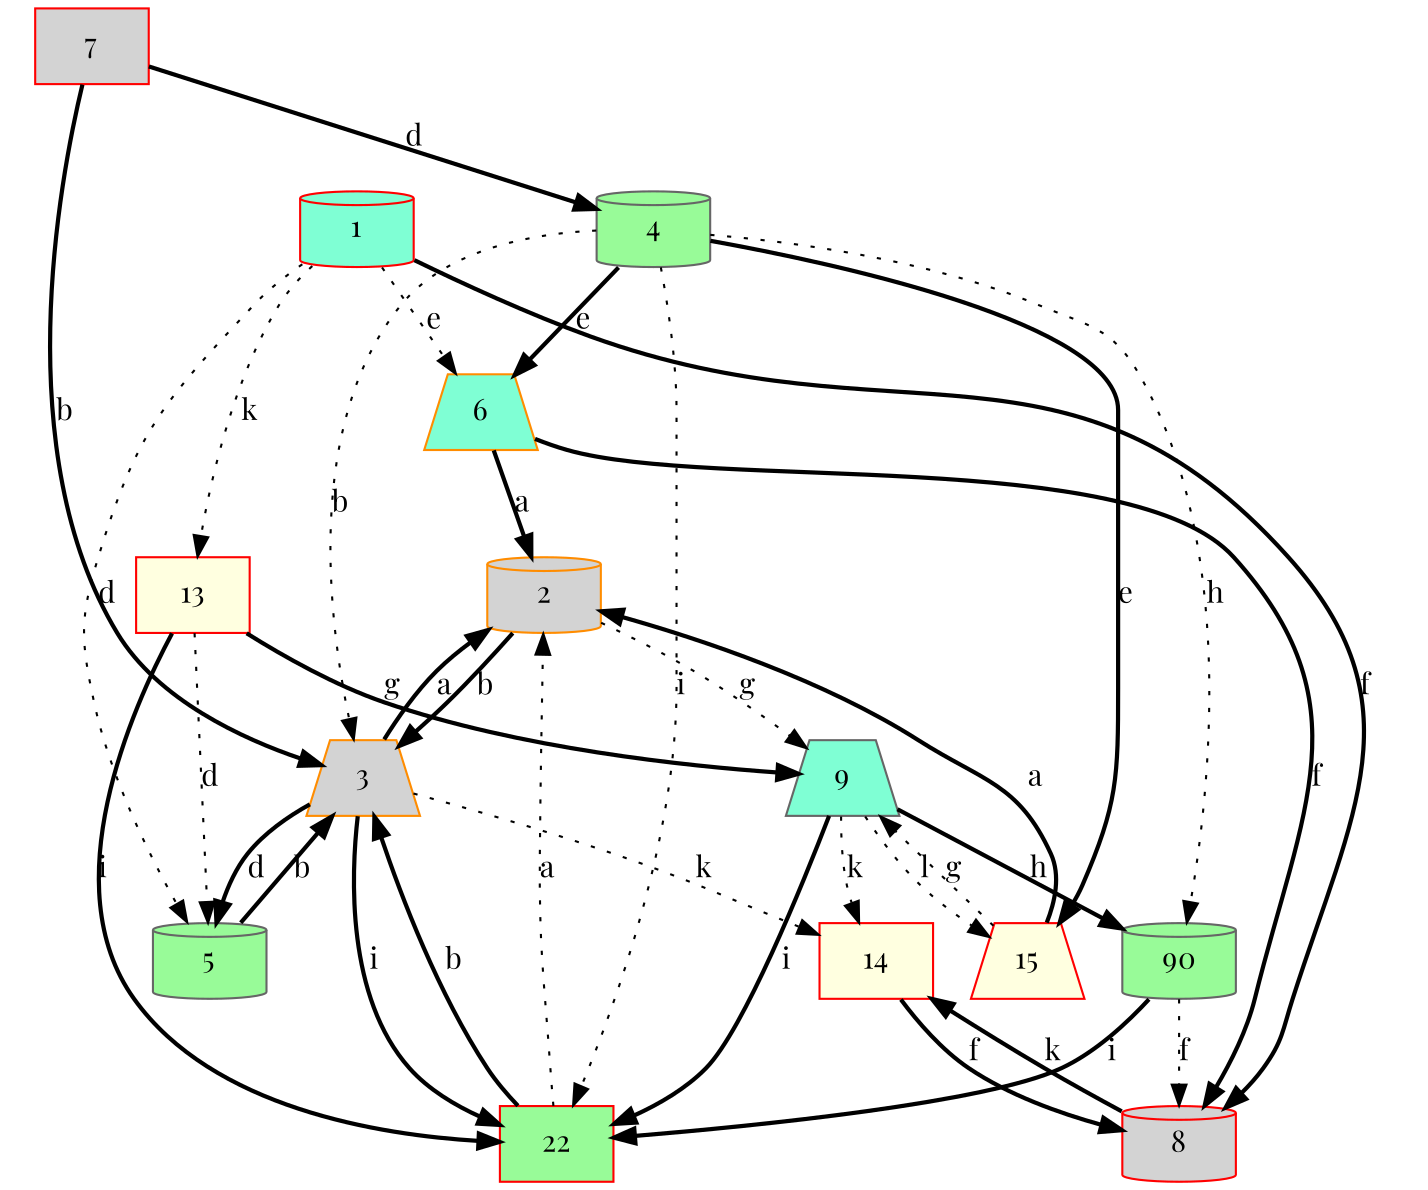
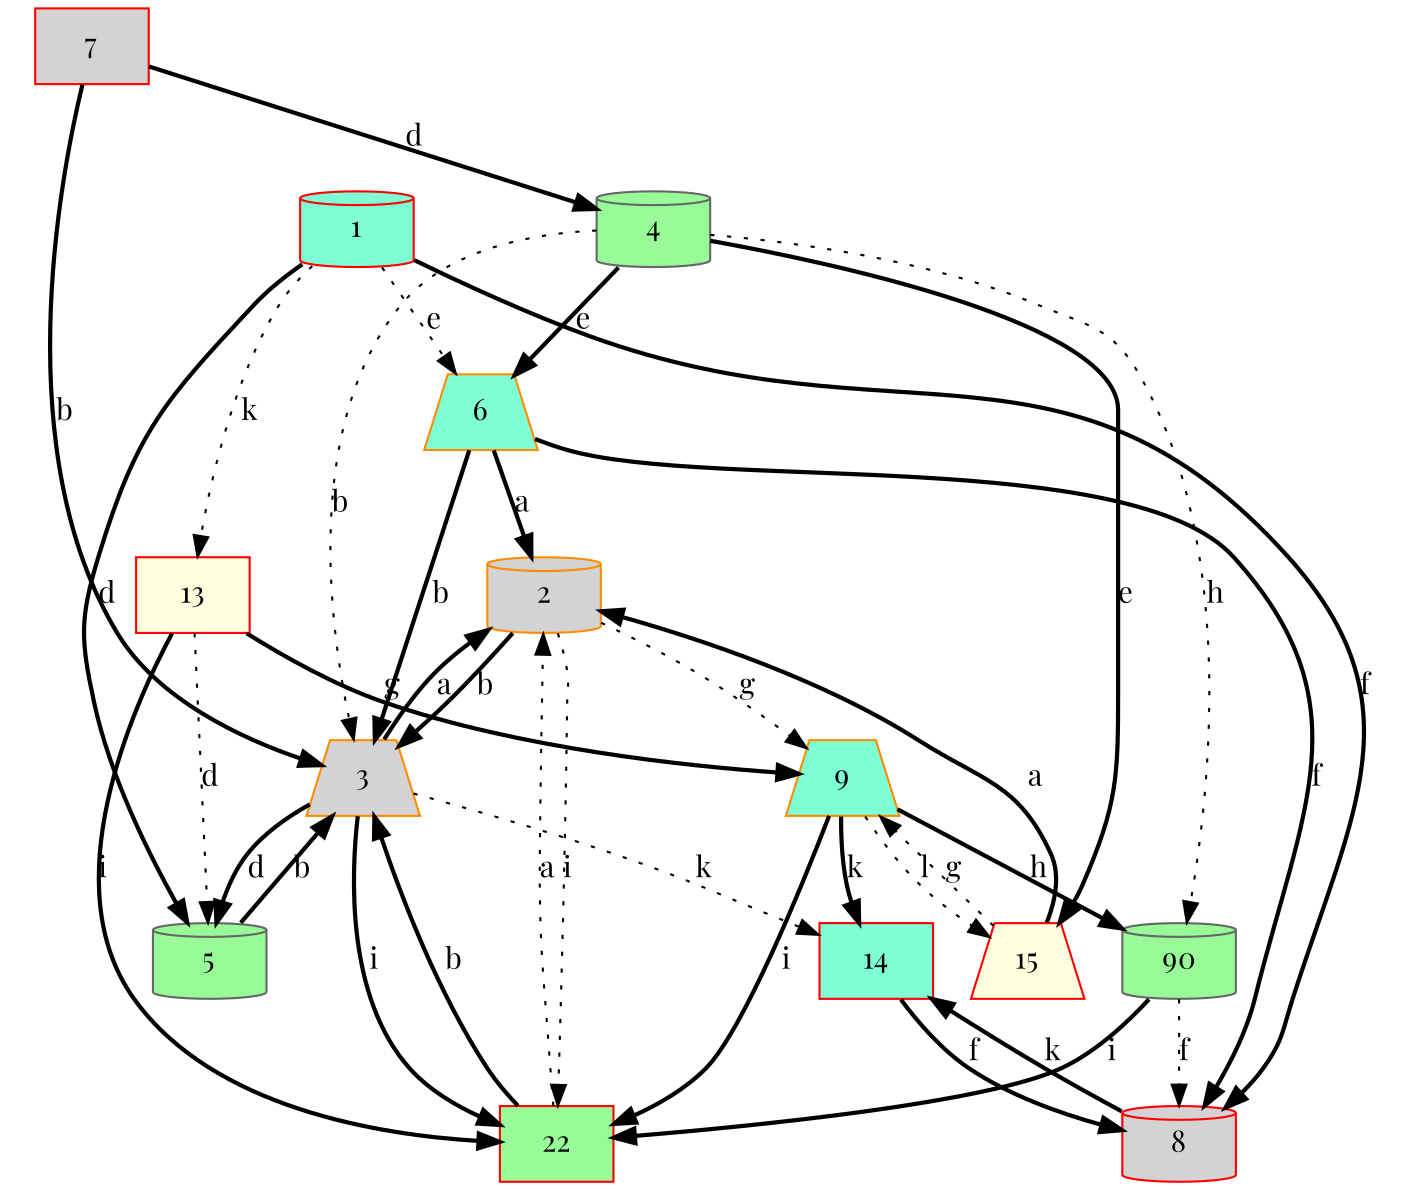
(98, 558) -> (98, 558)
none -> (425, 585)
(677, 683) -> (564, 858)
(843, 778) -> (843, 778)
(843, 860) -> (843, 860)
(876, 961) -> (876, 961)
